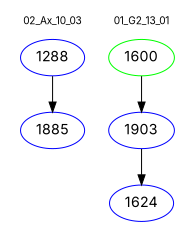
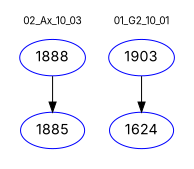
(142, 22) -> (142, 22)
(53, 58) -> (53, 58)
(142, 58) -> none
